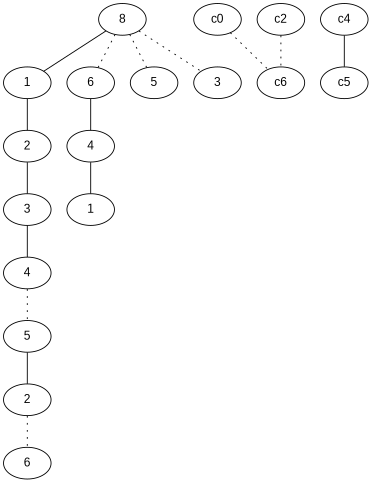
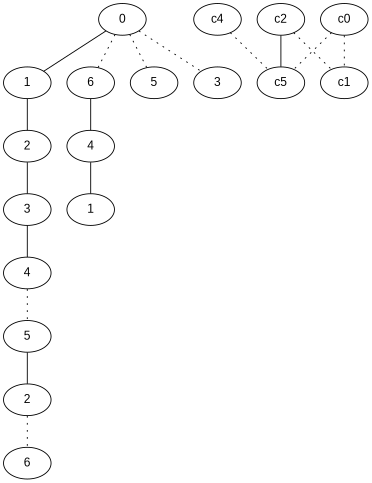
(122, 19) -> (122, 19)
none -> (316, 47)
none -> (281, 51)
(344, 51) -> (249, 51)
(281, 83) -> (344, 83)
